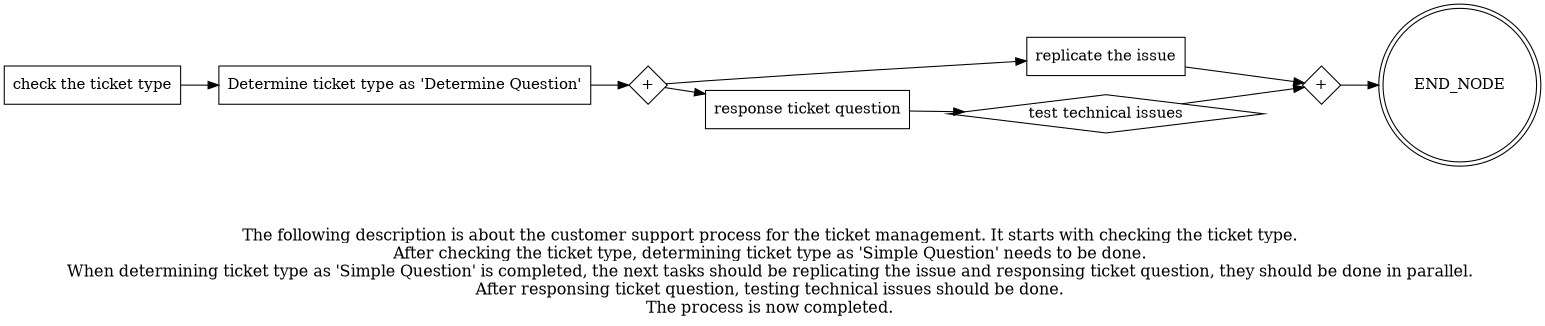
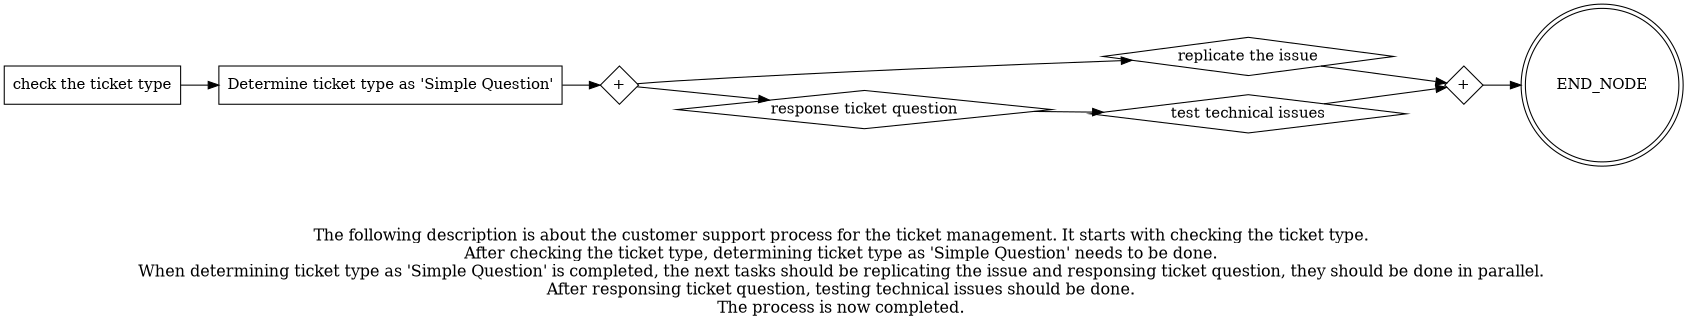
(1106, 56) -> (1248, 56)
(405, 85) -> (390, 85)
(808, 110) -> (864, 110)
